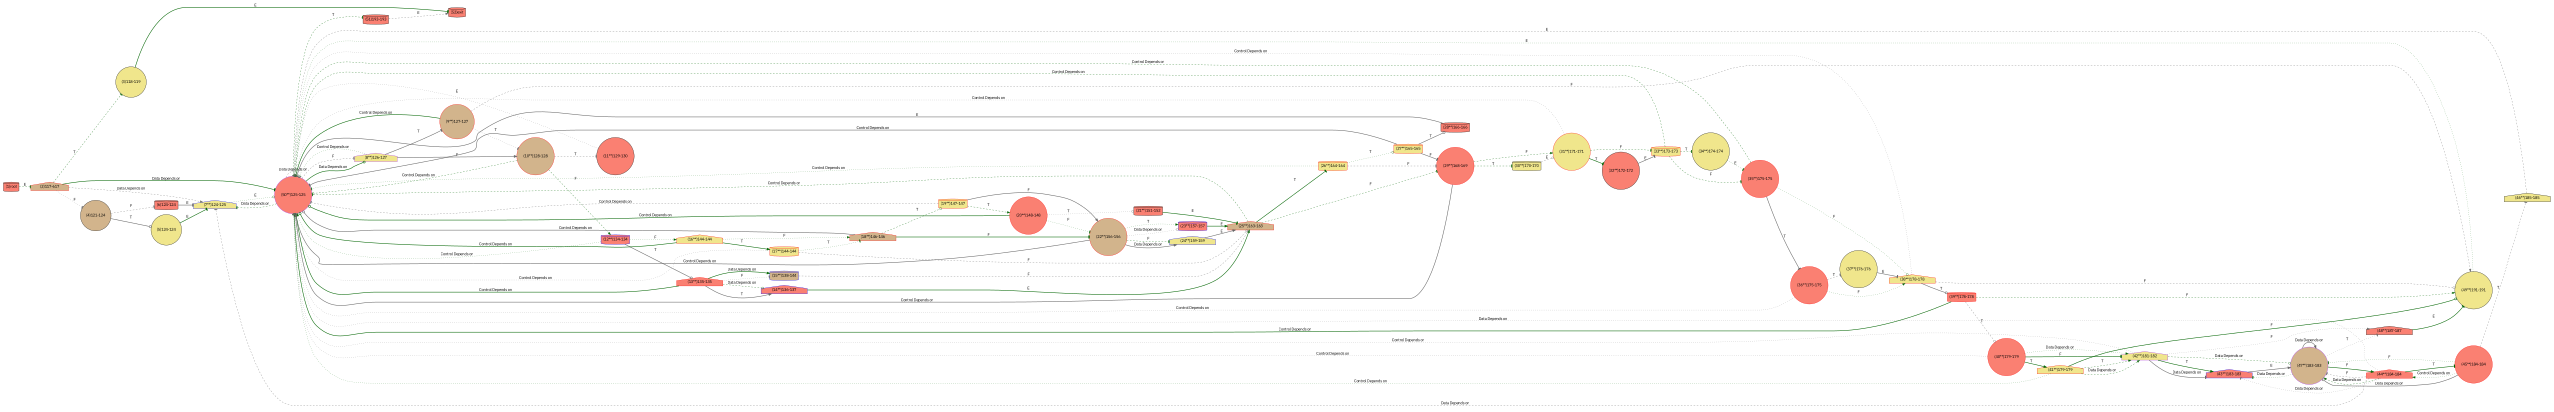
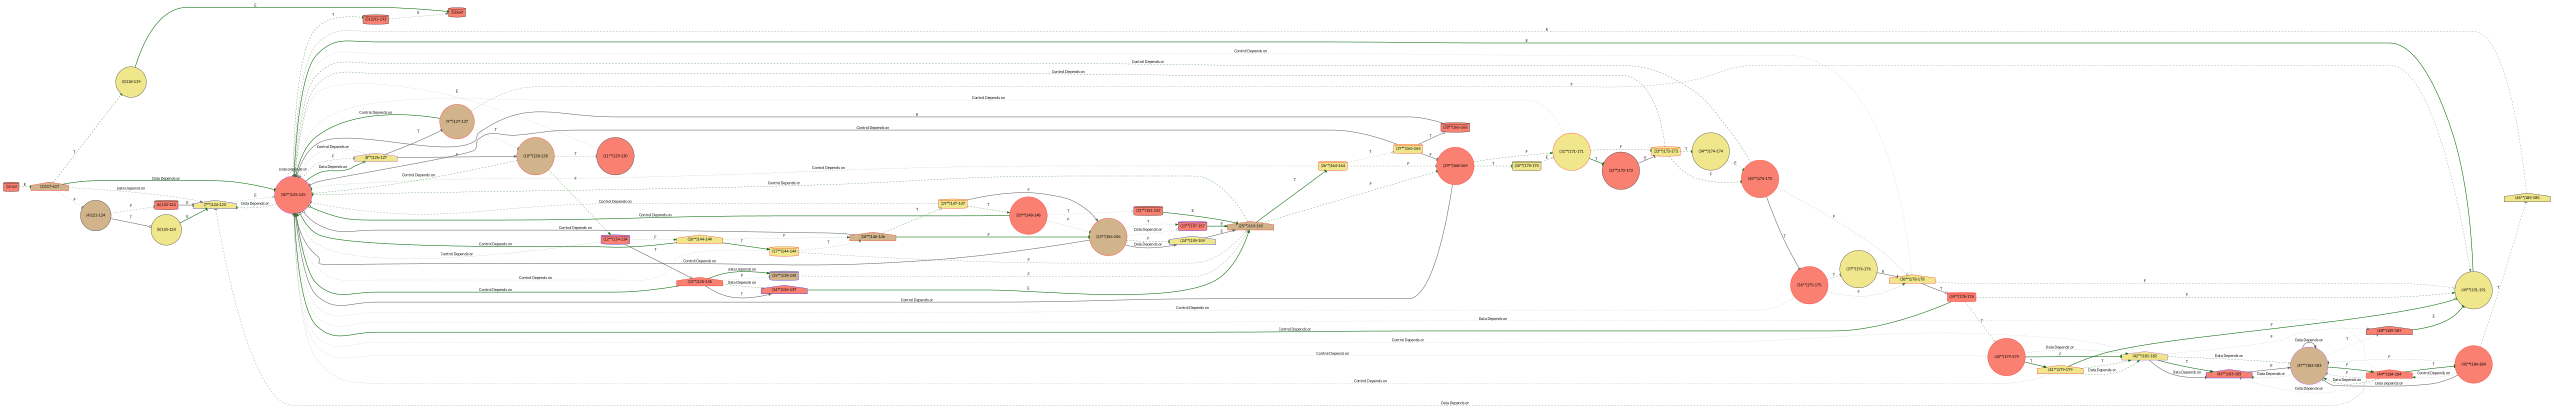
(1417, 43) -> (1417, 43)
